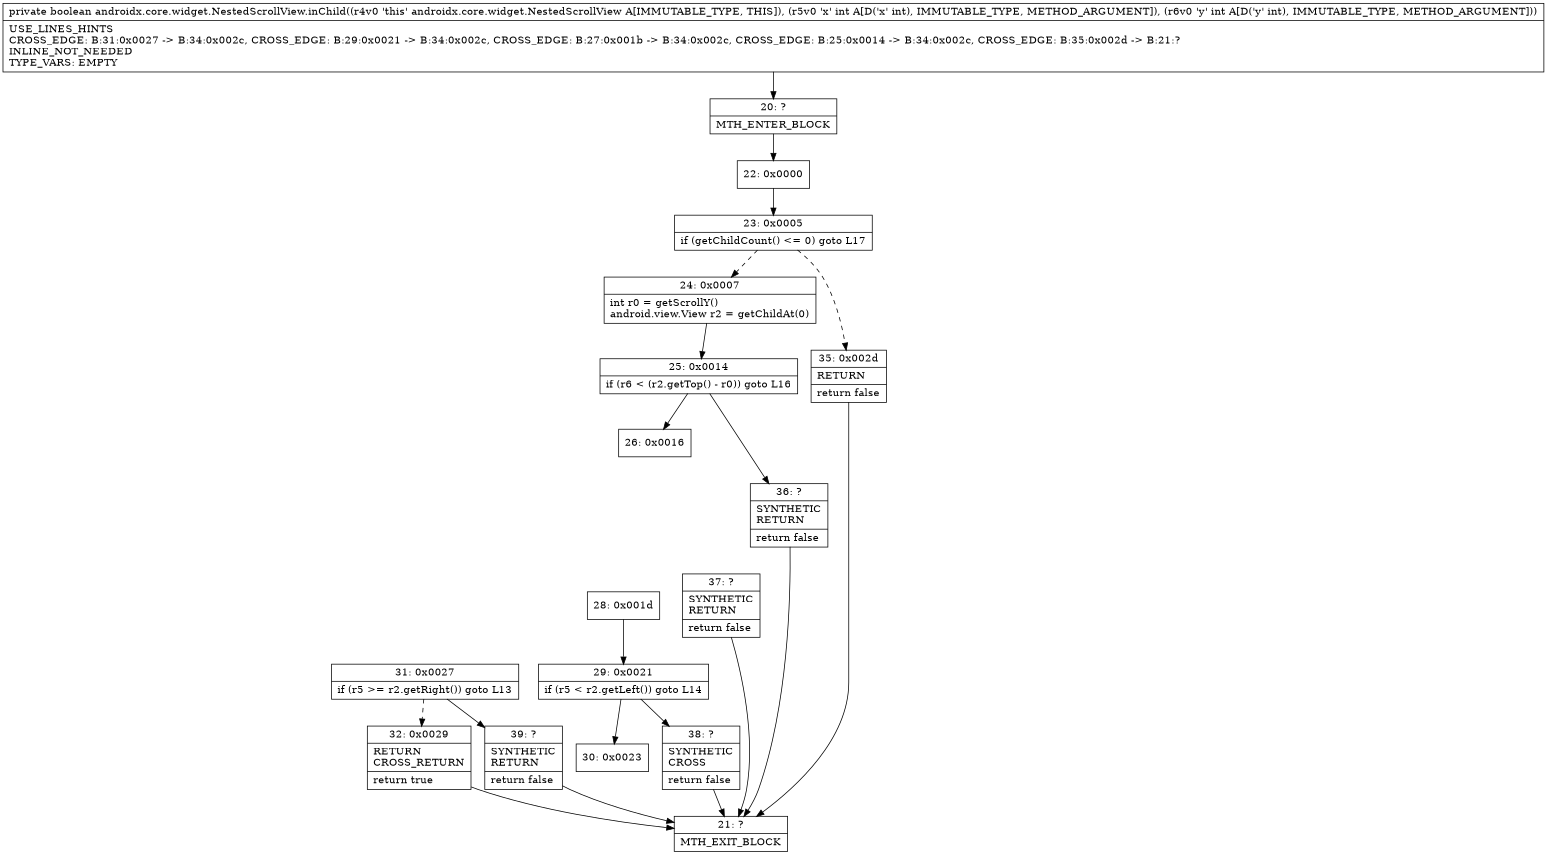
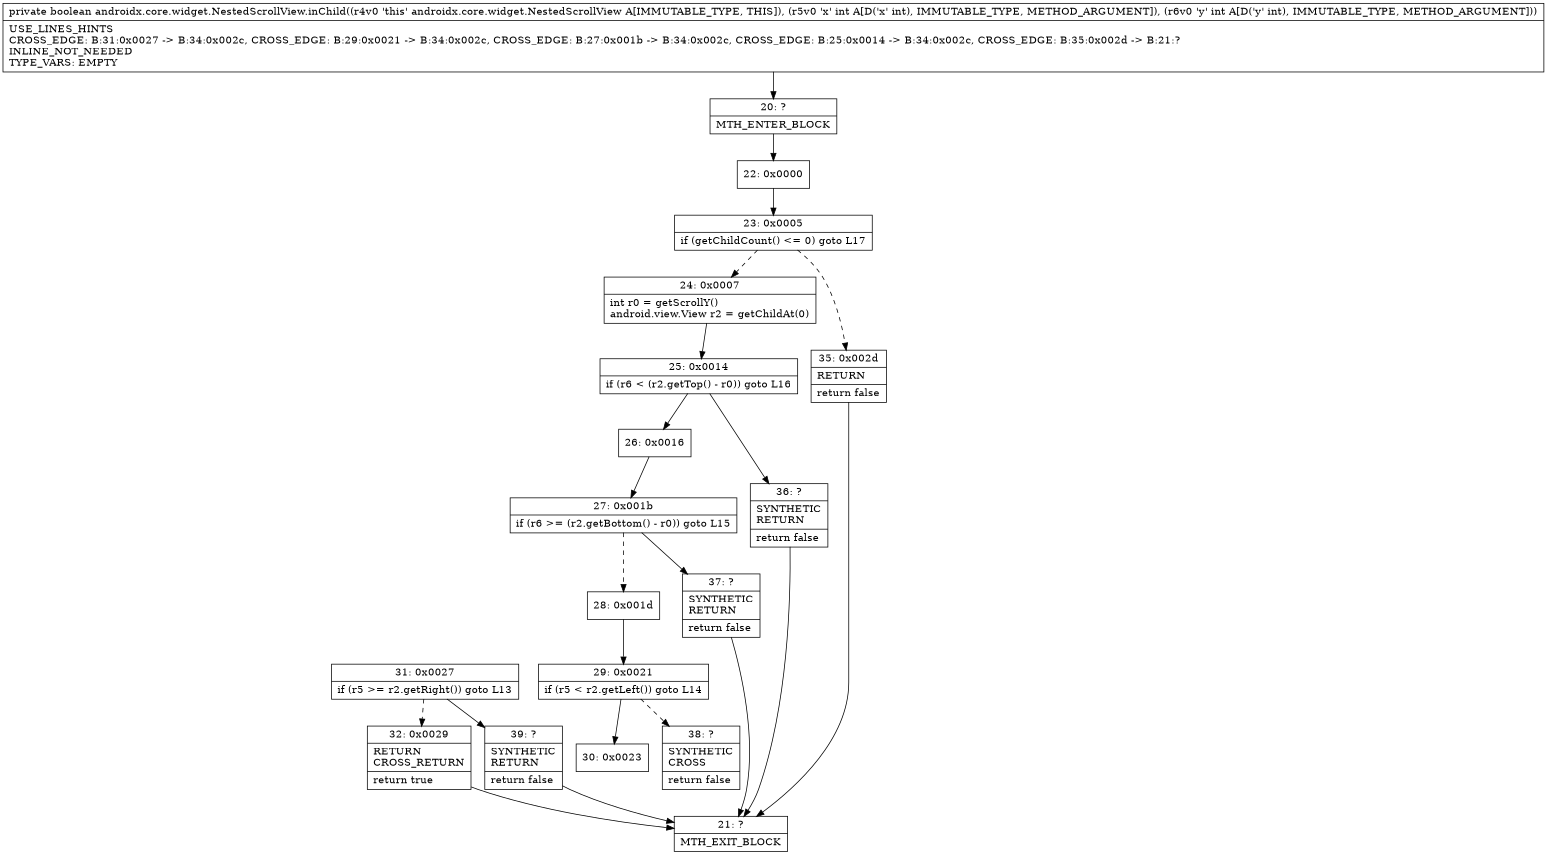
none -> (624, 515)
(652, 710) -> (652, 710)
(717, 799) -> none
